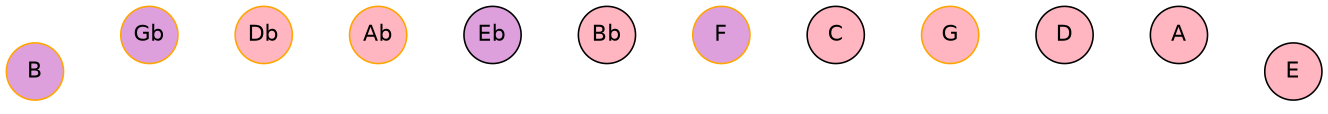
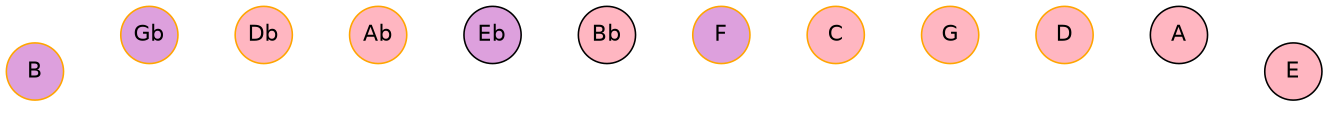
(836, 35) -> (836, 35)
(1065, 35) -> (1065, 35)
